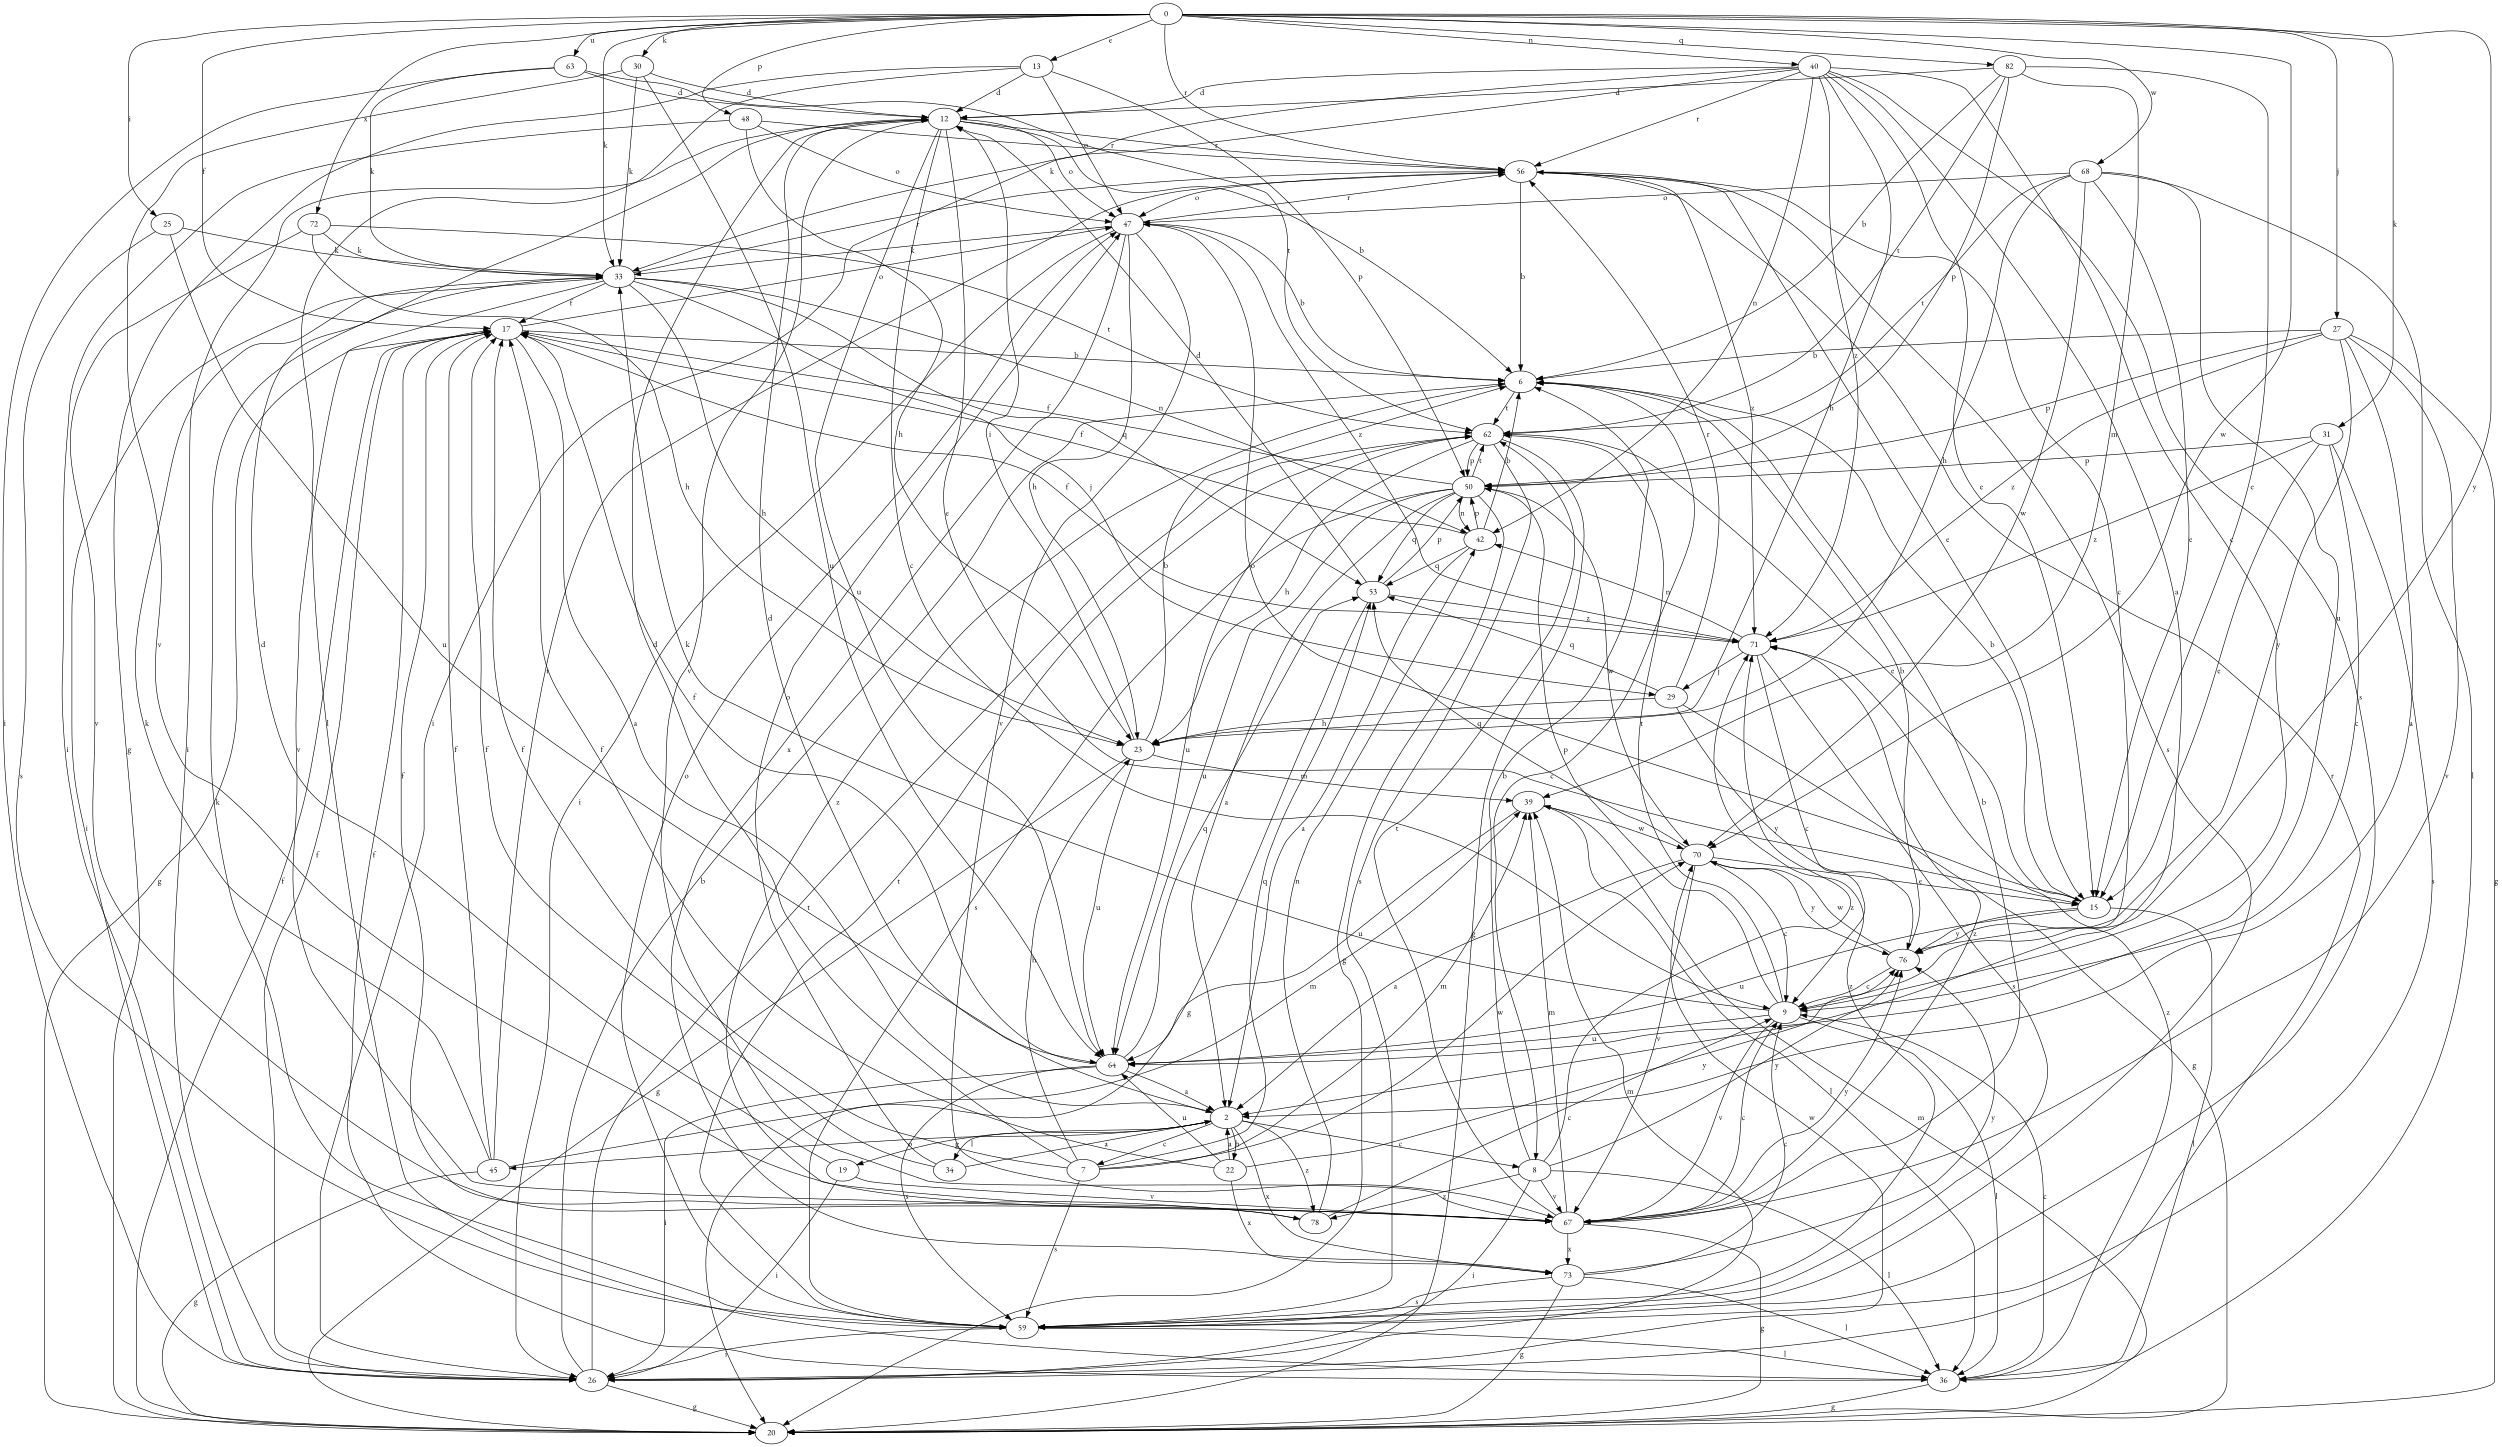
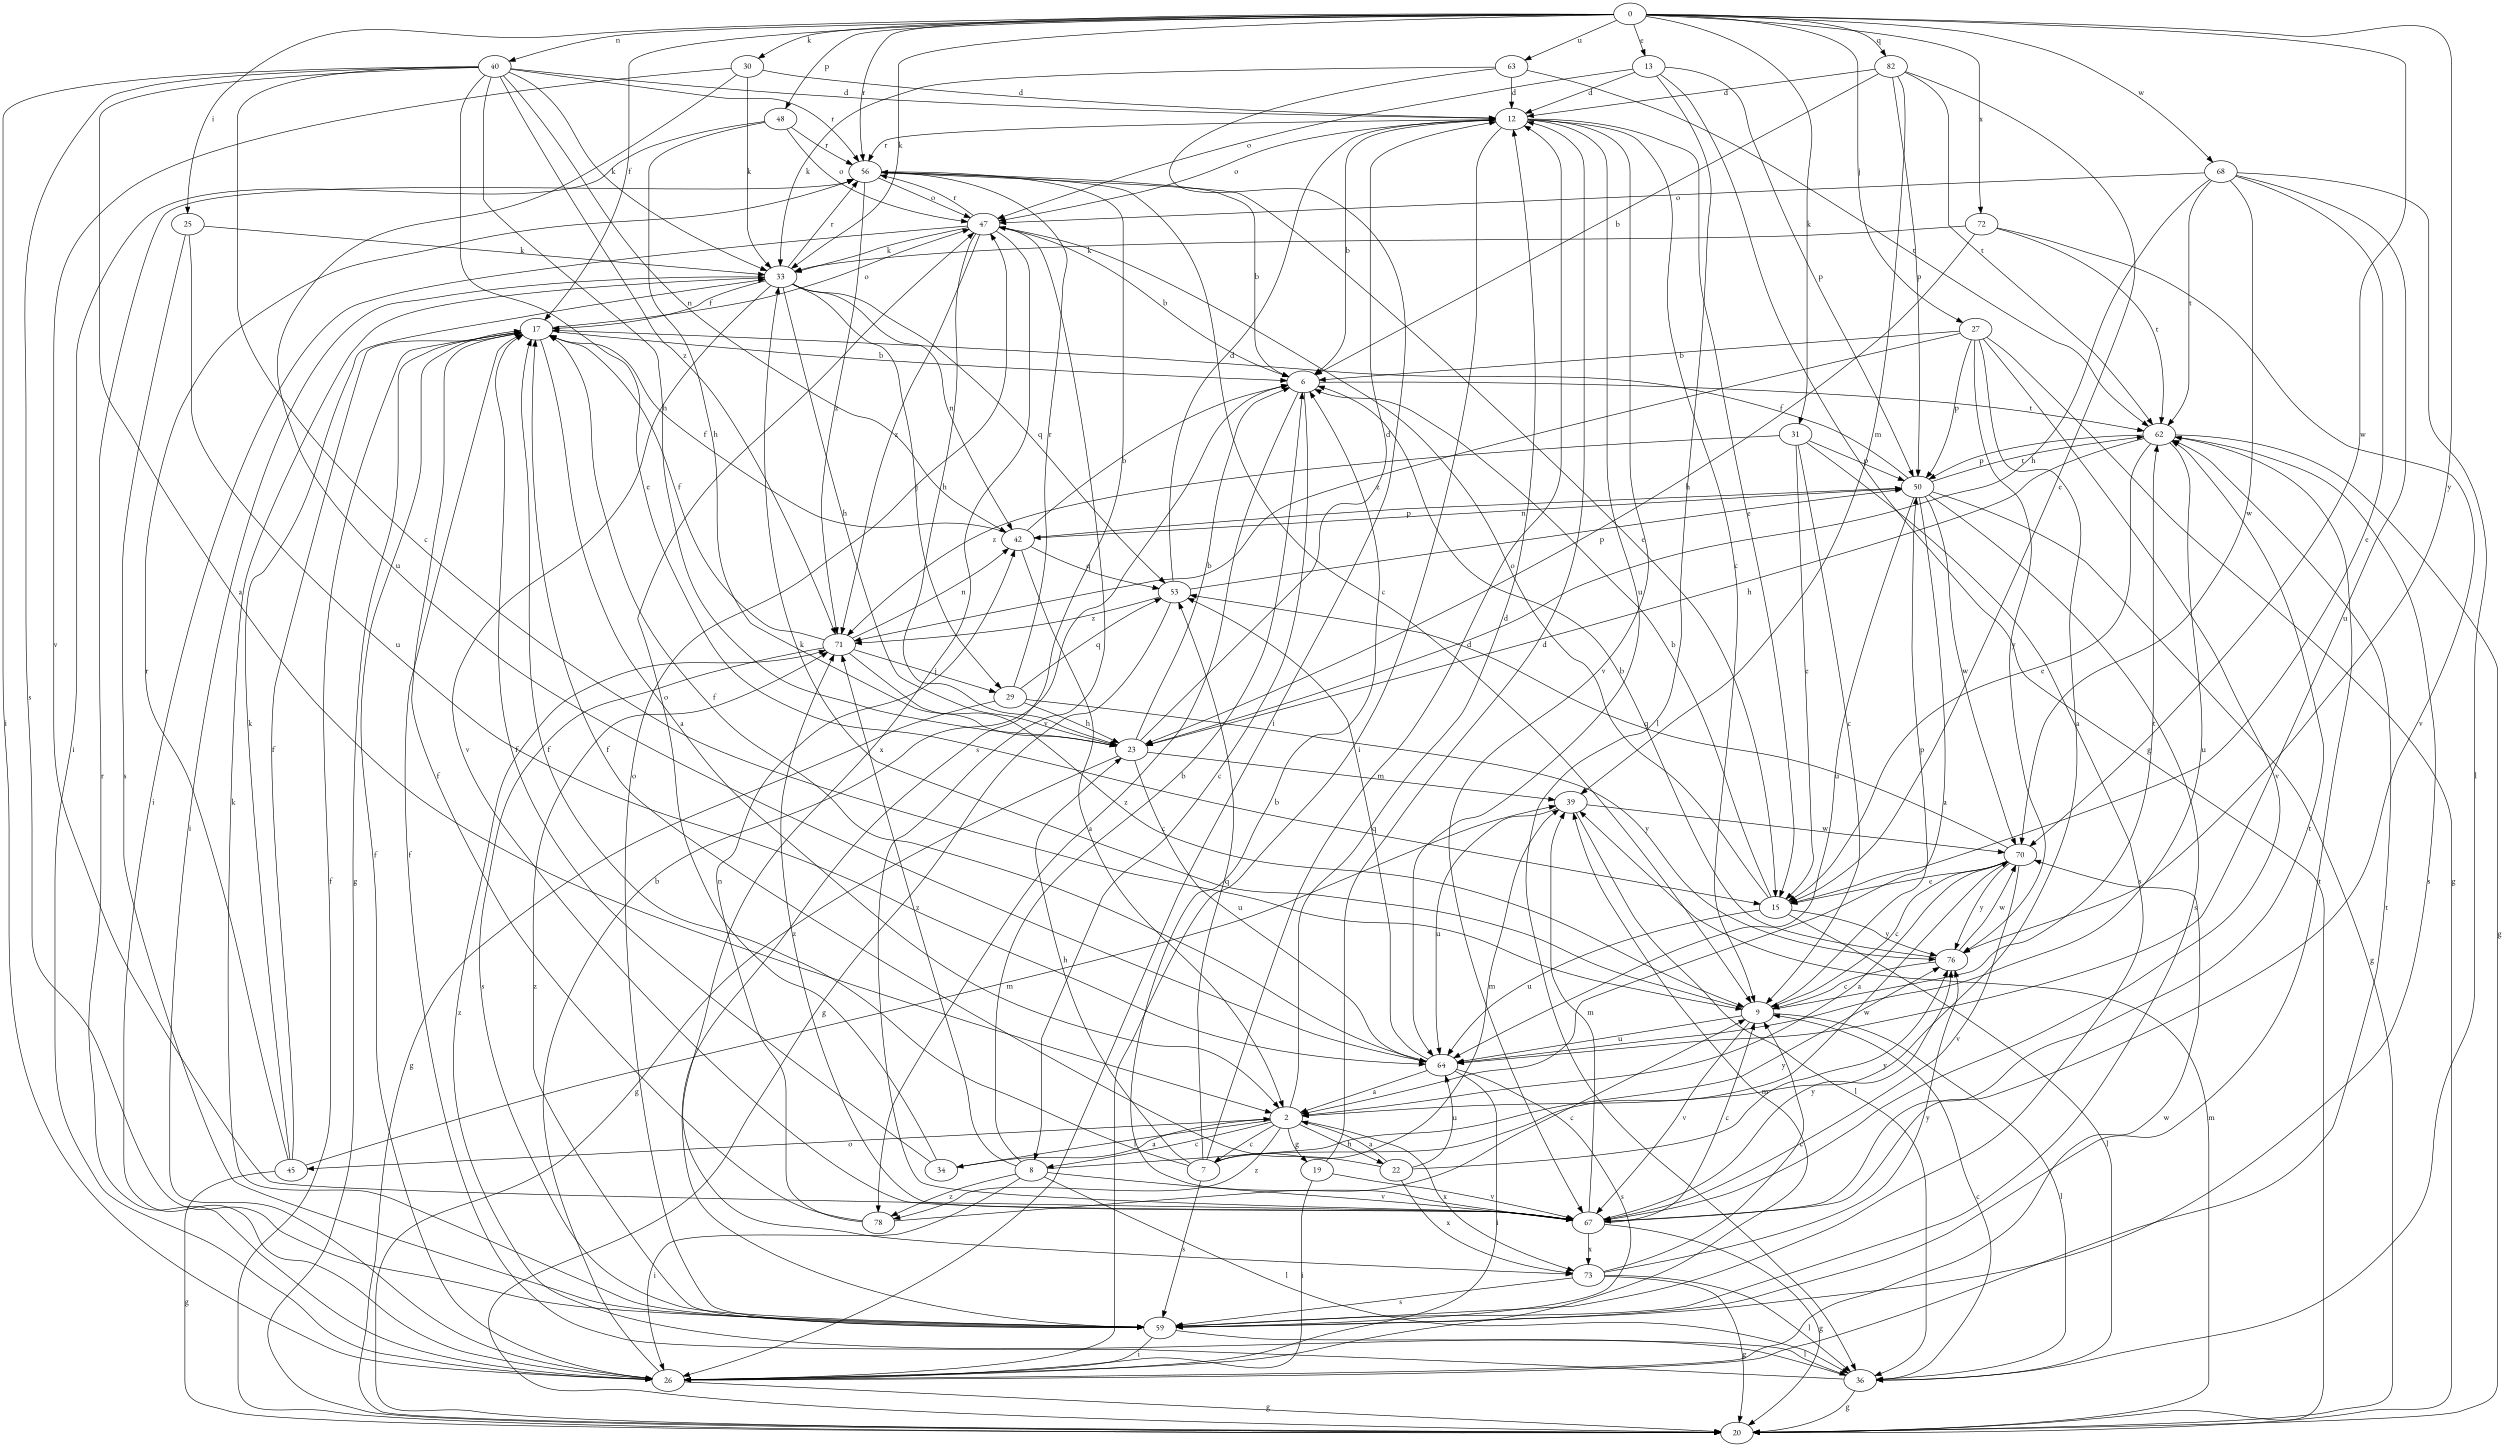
(990, 434) -> (1388, 434)
(1409, 533) -> none
